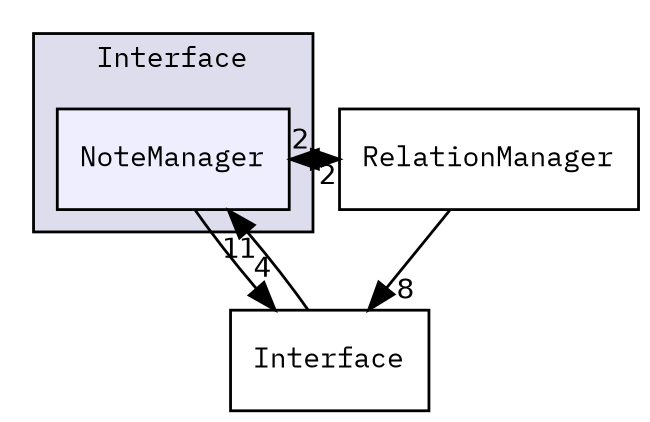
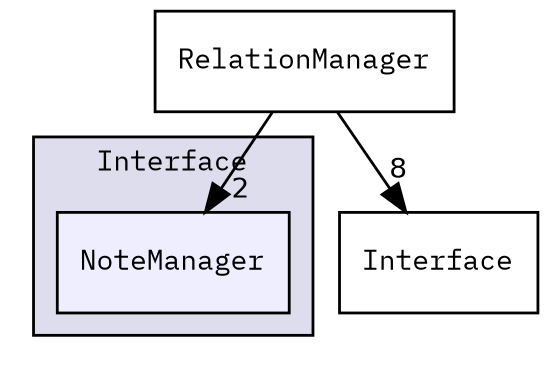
(296, 159) -> none
(225, 250) -> none
(279, 270) -> none
